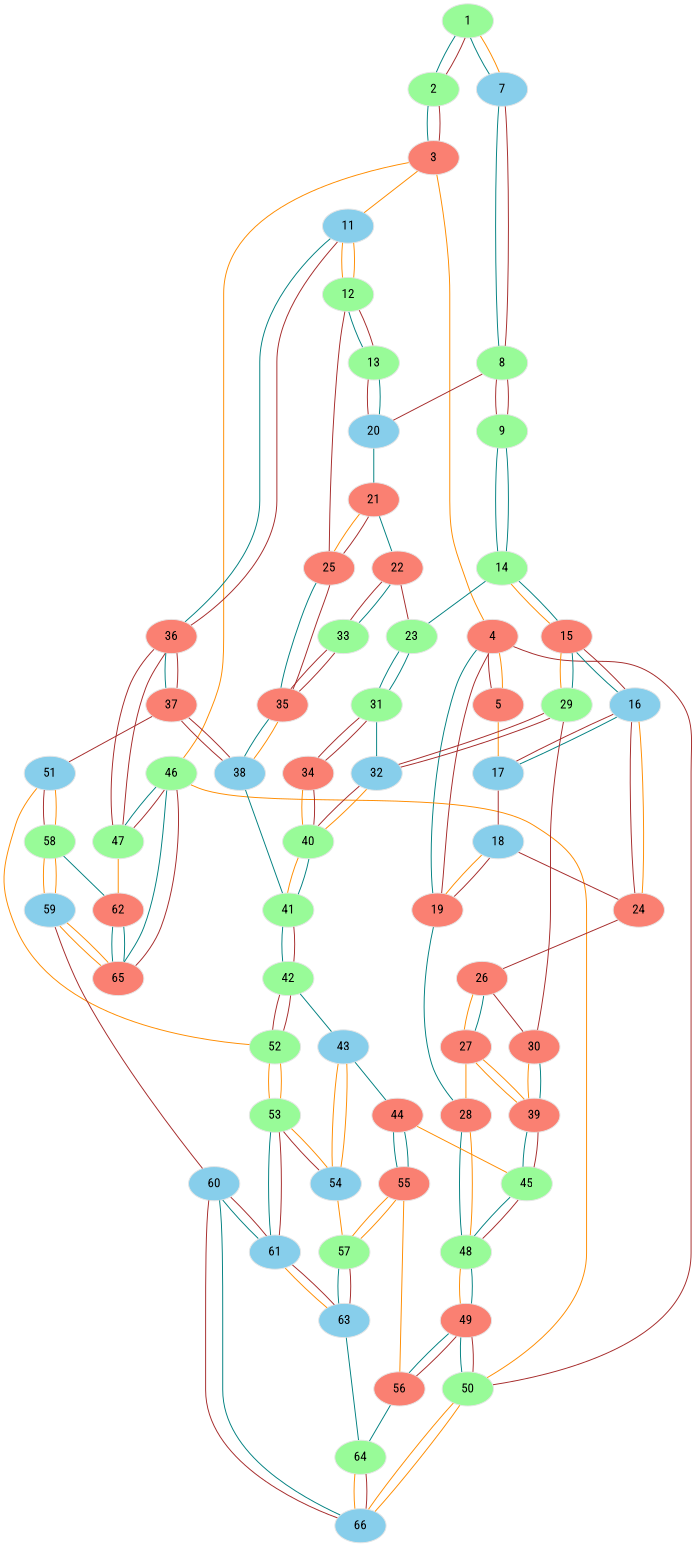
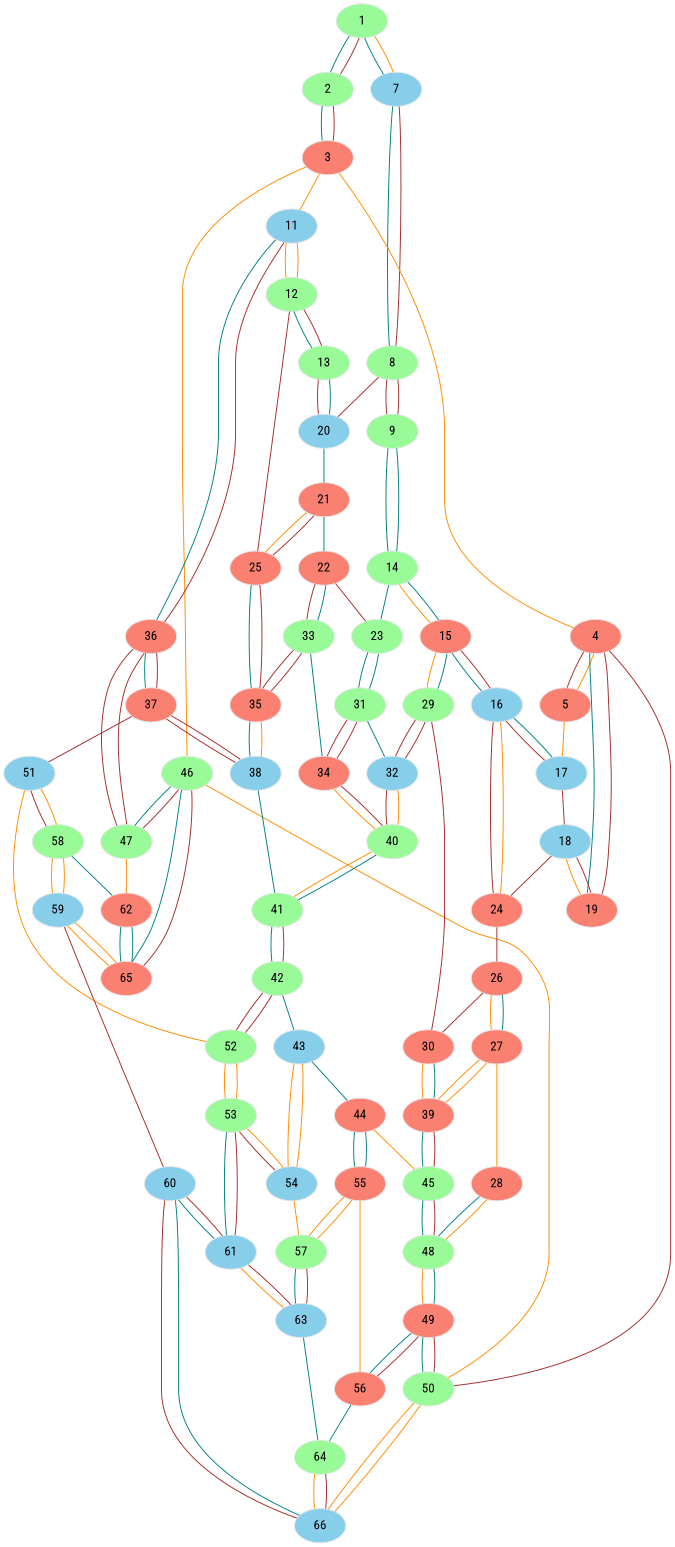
none -> (316, 705)
(424, 1017) -> none
